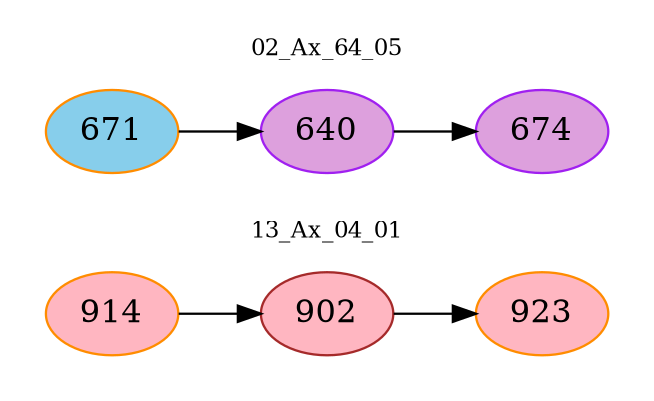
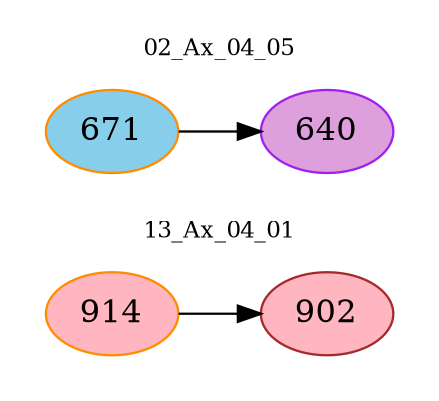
(327, 50) -> (220, 50)
(542, 131) -> none
(542, 314) -> none
